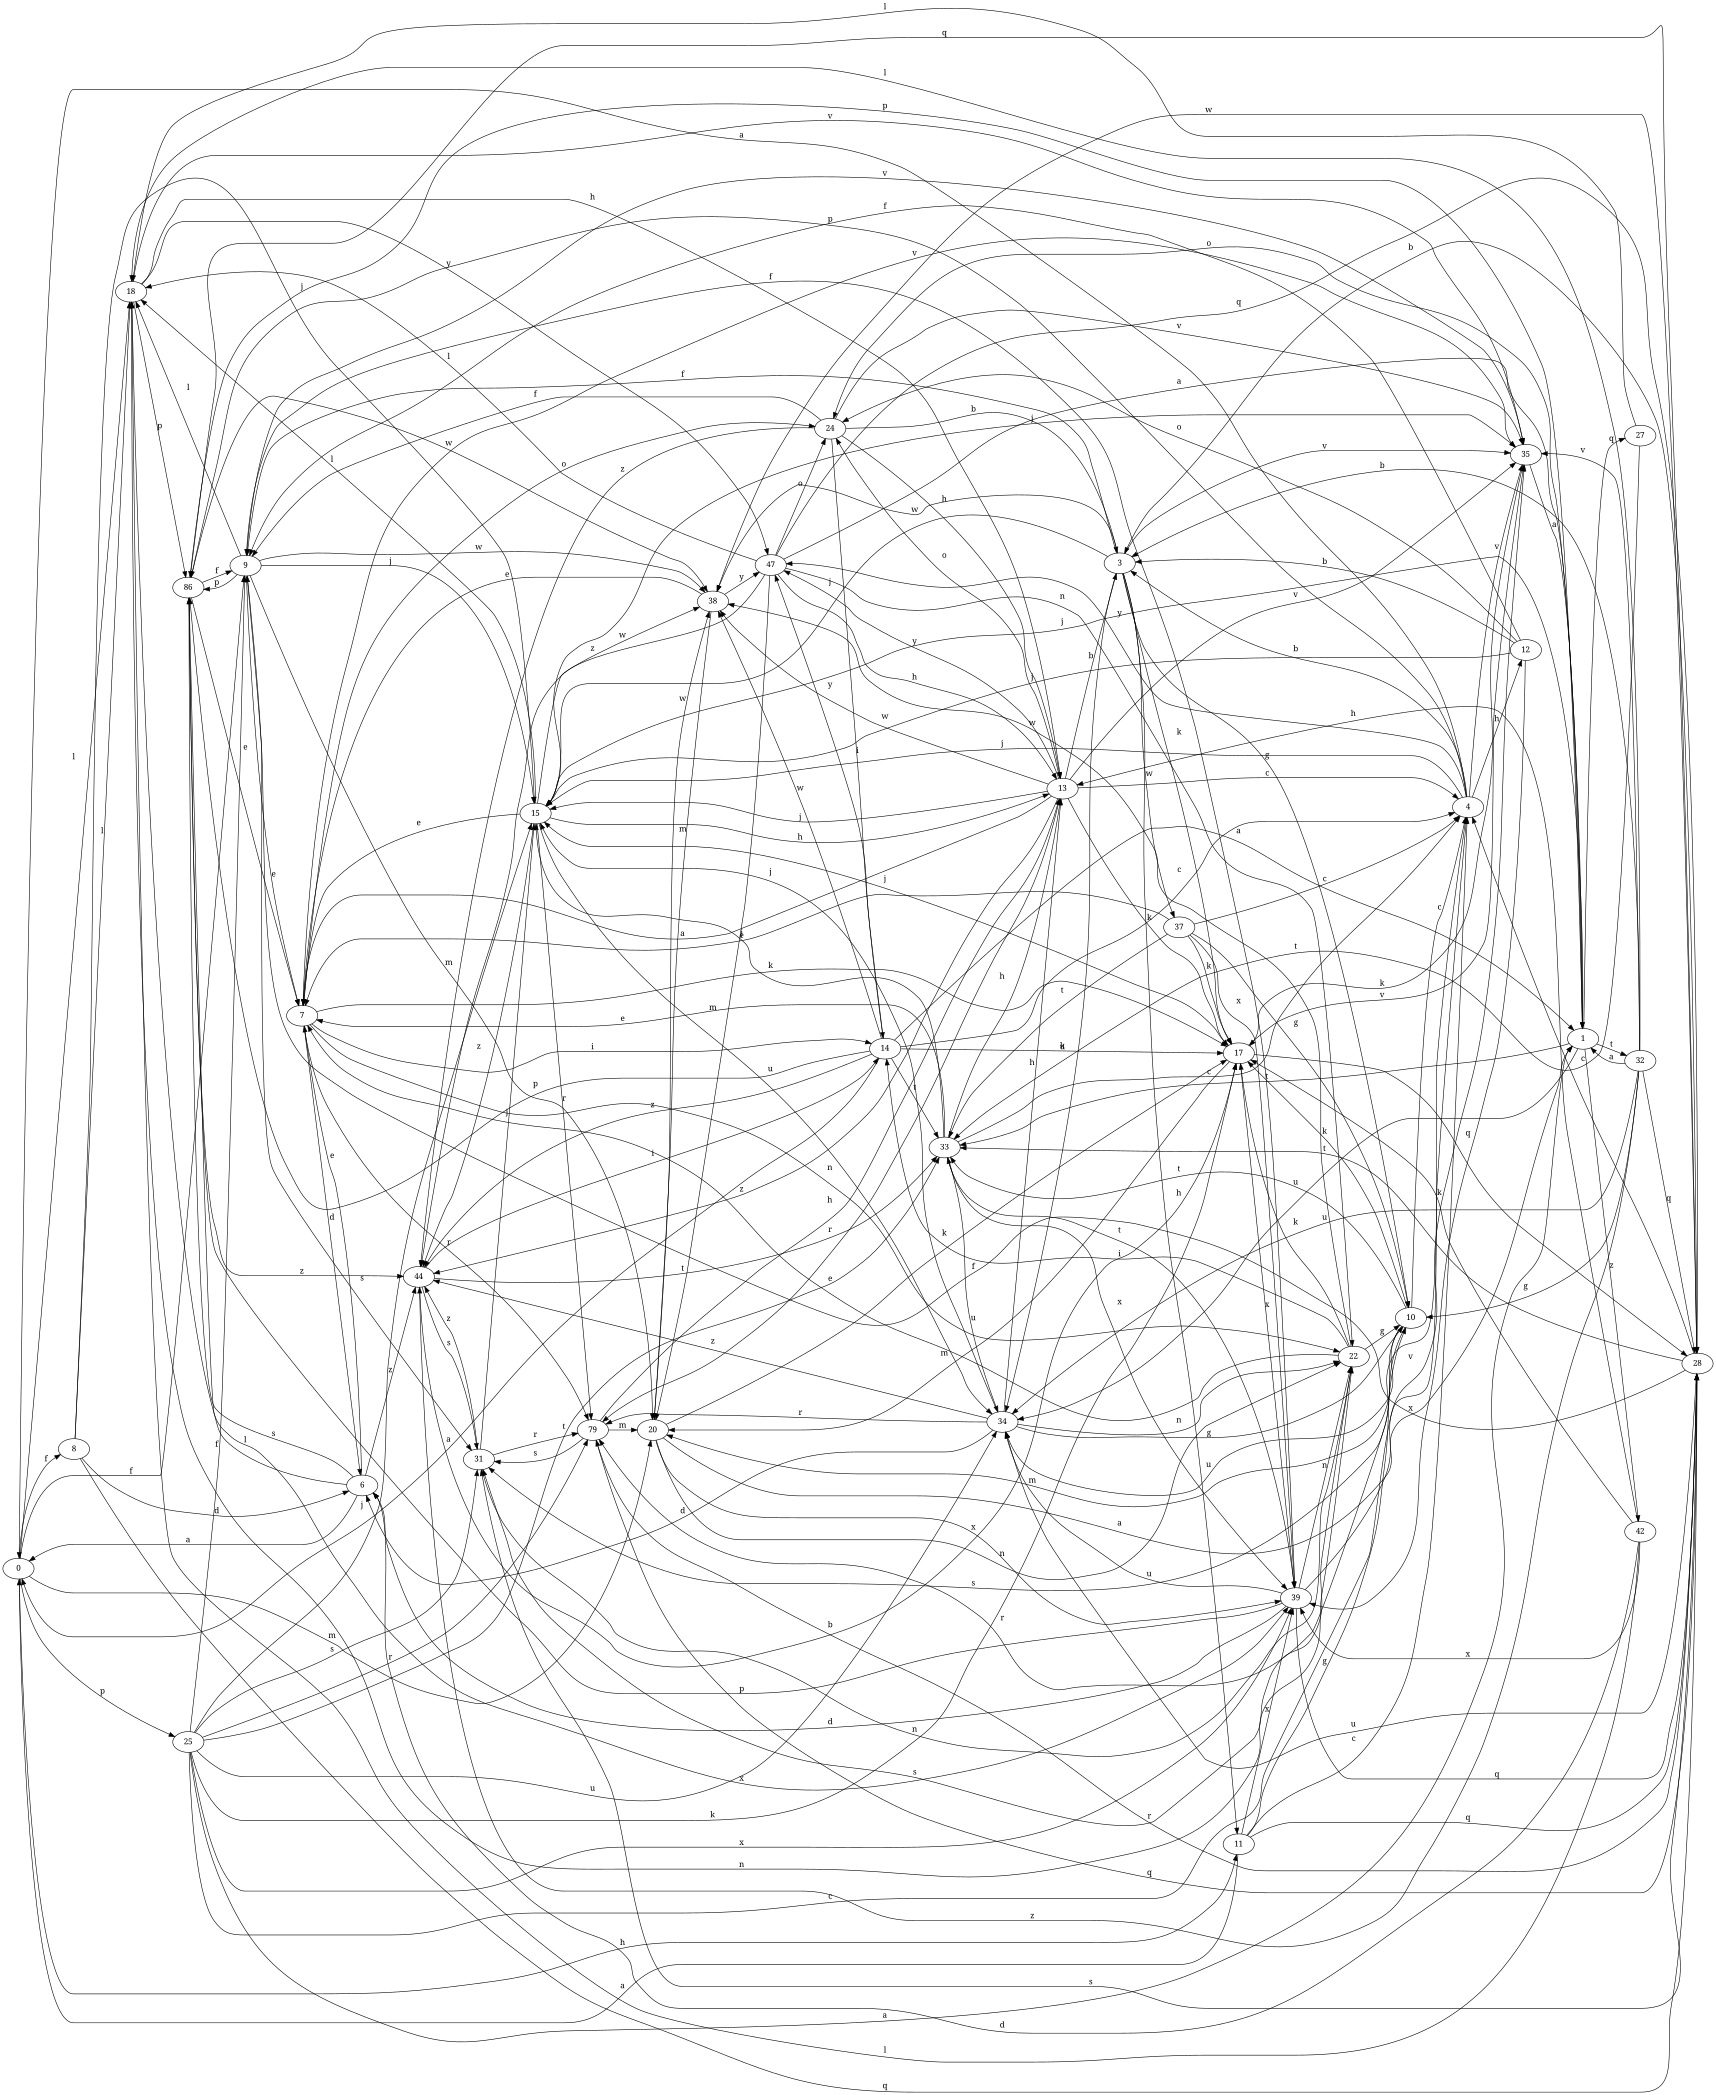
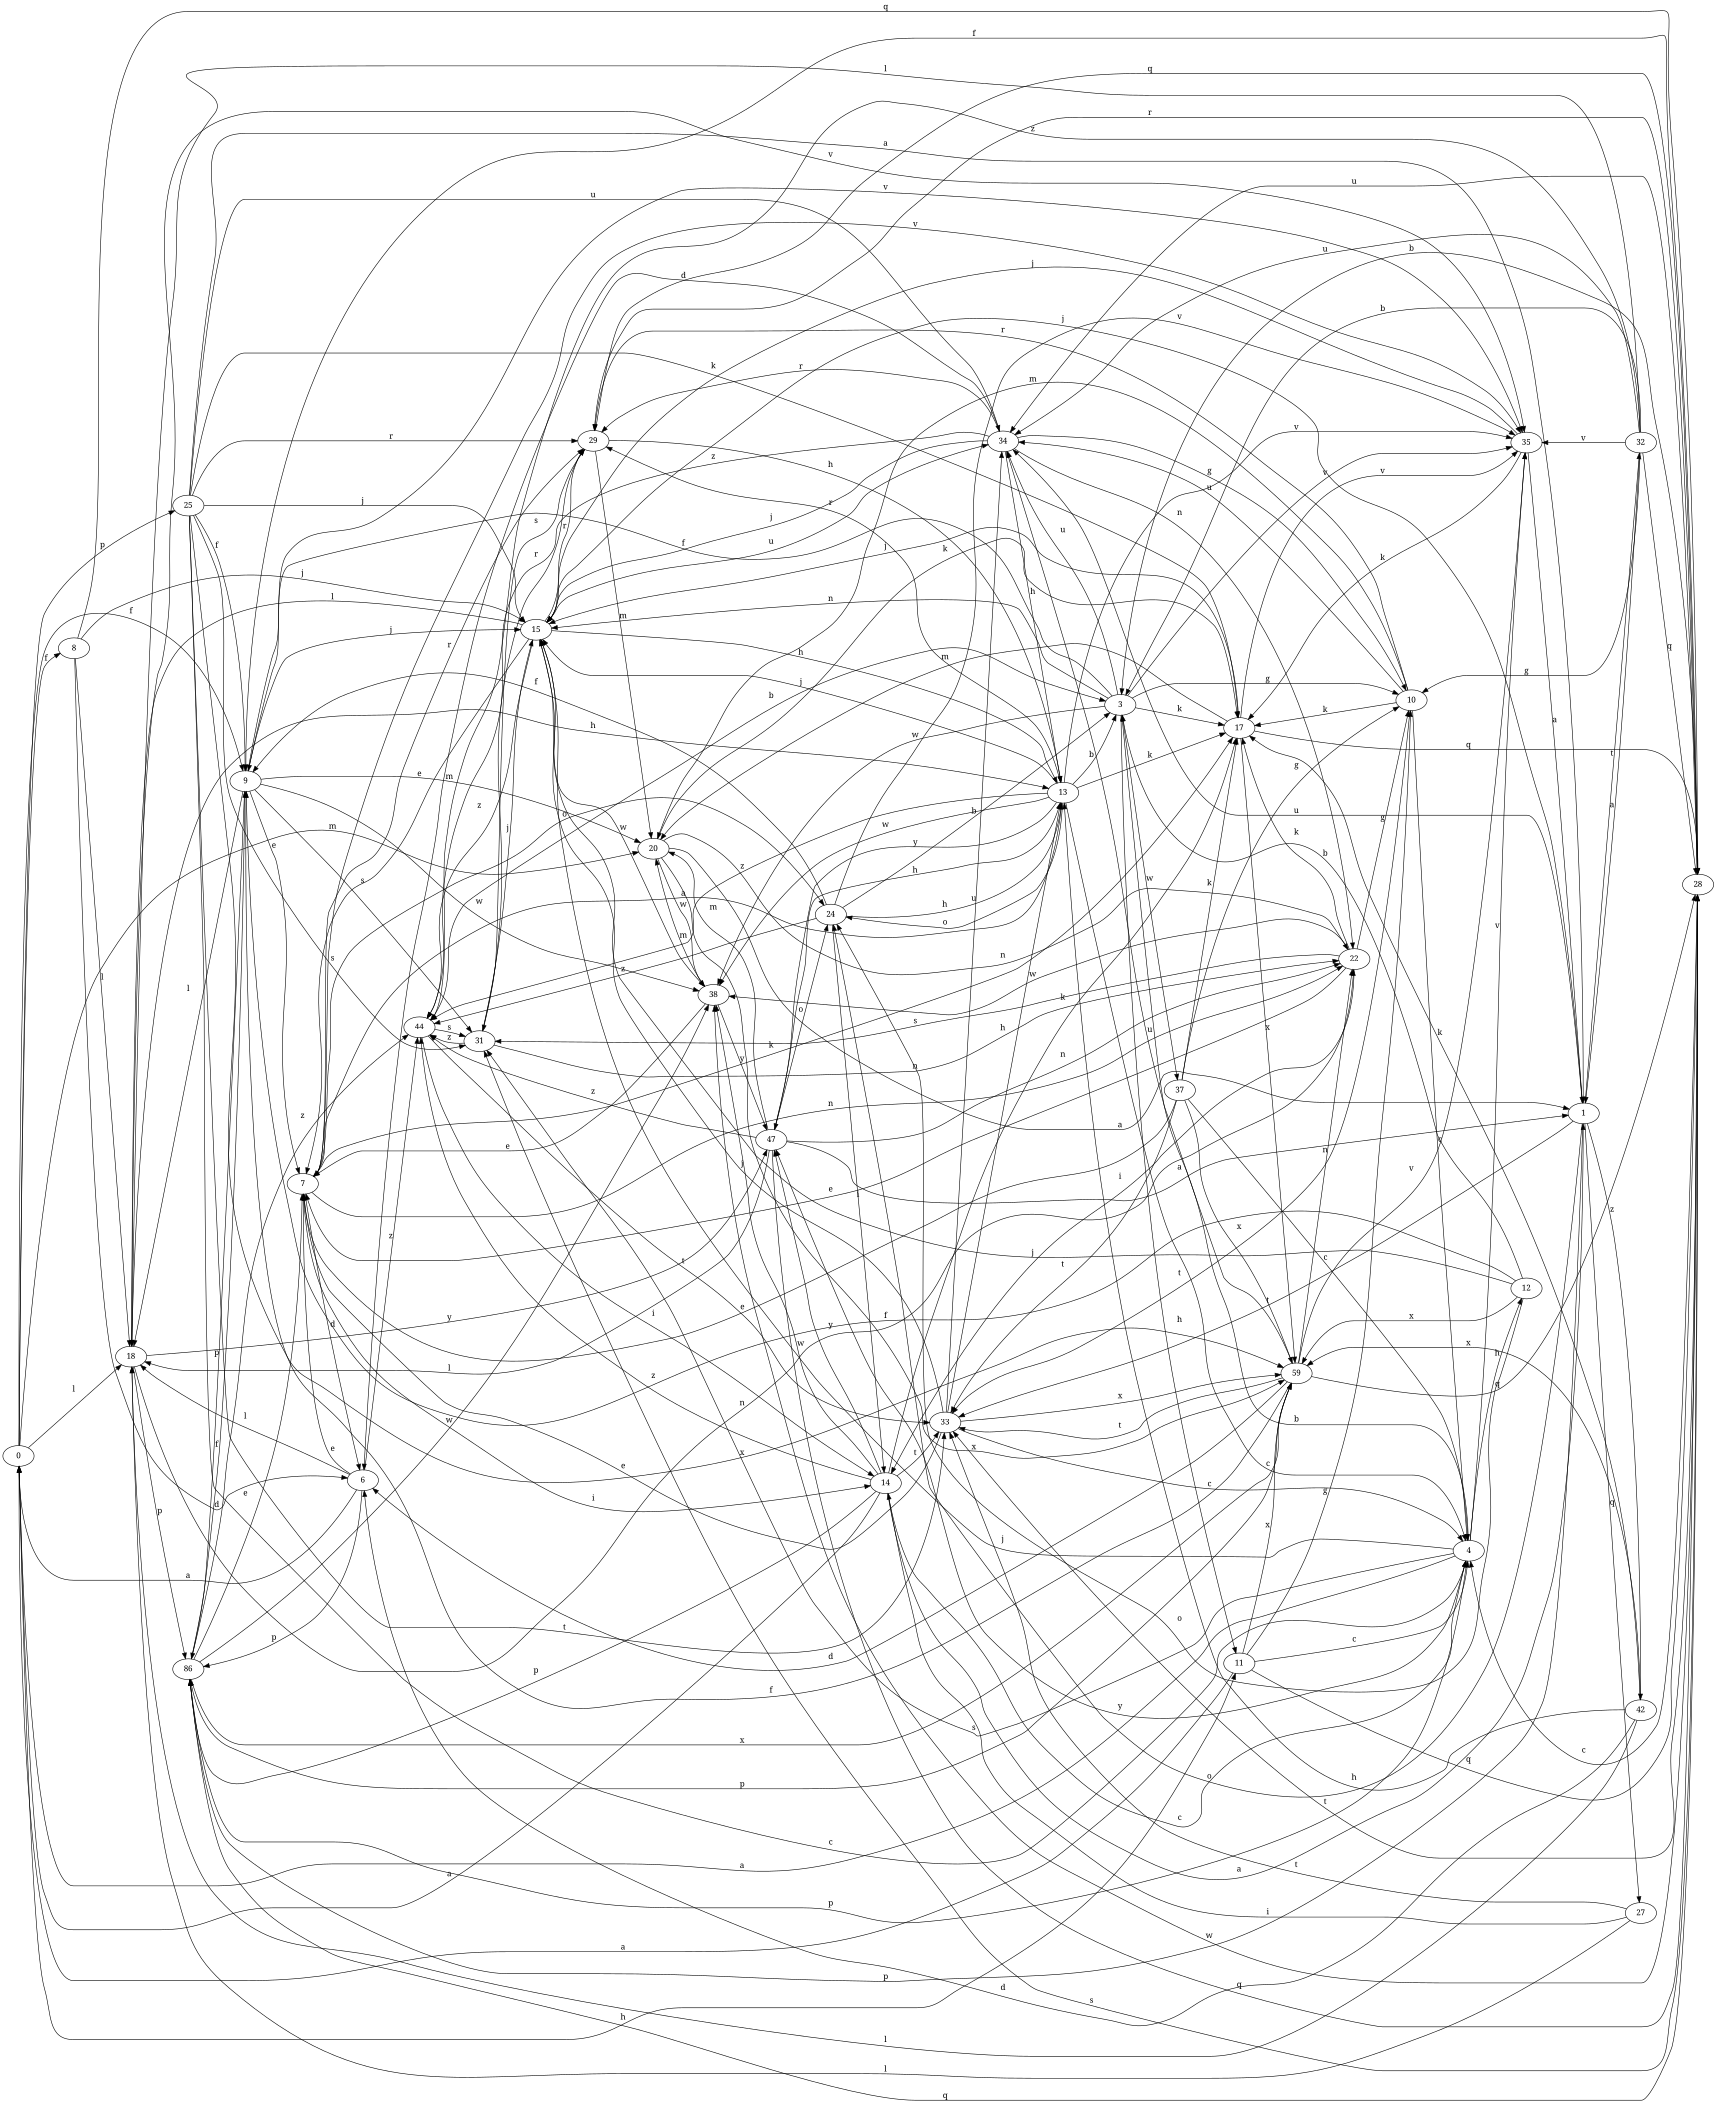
(924, 438) -> (973, 276)
(830, 582) -> (831, 599)
(593, 1430) -> (593, 441)
(274, 1434) -> (274, 1638)
(1296, 1598) -> (1297, 1373)
(862, 1623) -> (730, 733)
none -> (1141, 1891)
